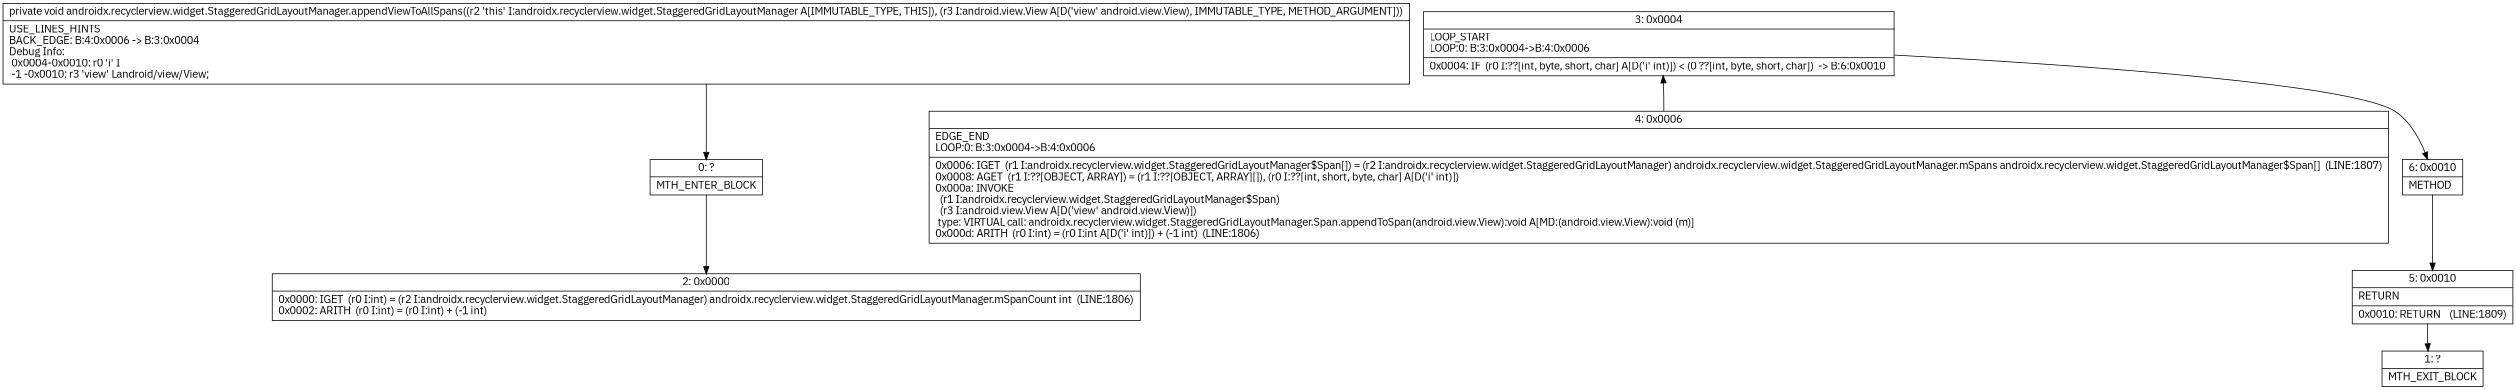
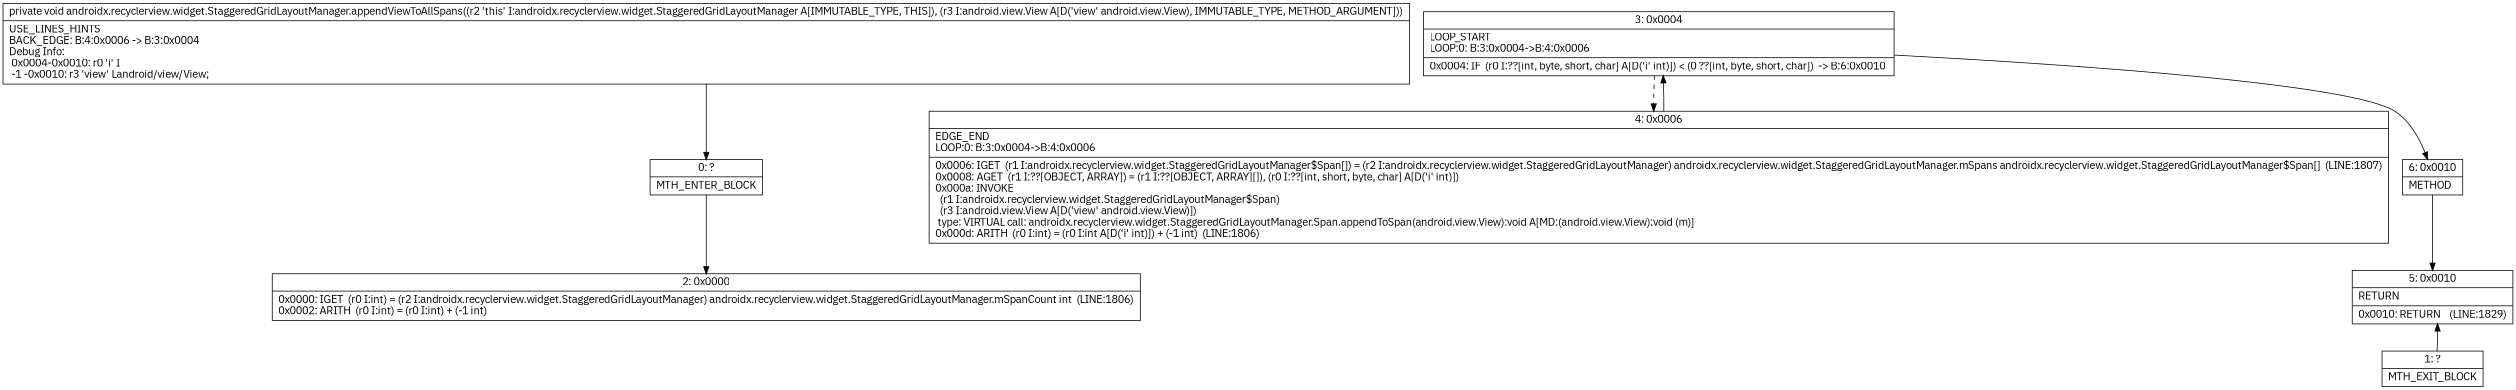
none -> (1654, 90)
(2433, 314) -> (2433, 314)
(2427, 334) -> (2438, 341)
